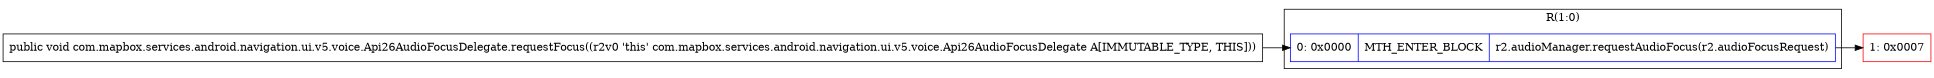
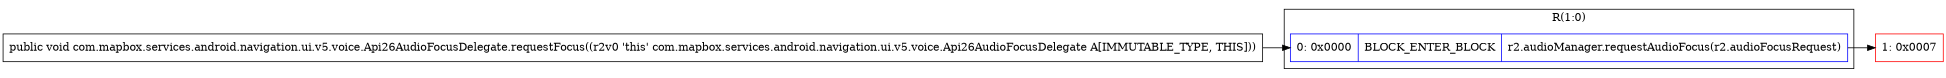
(1424, 47) -> (1430, 47)
